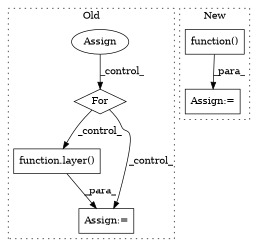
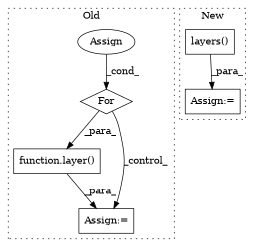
(215, 42) -> (210, 42)
(122, 72) -> (123, 72)
(99, 131) -> (100, 131)
